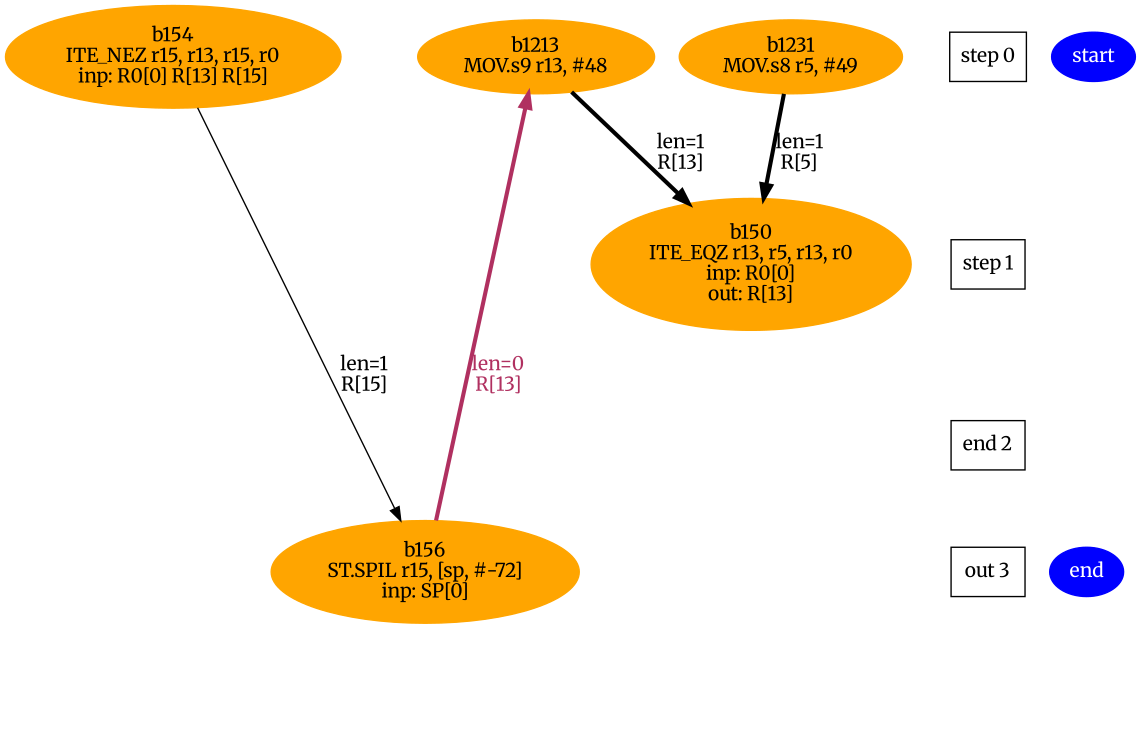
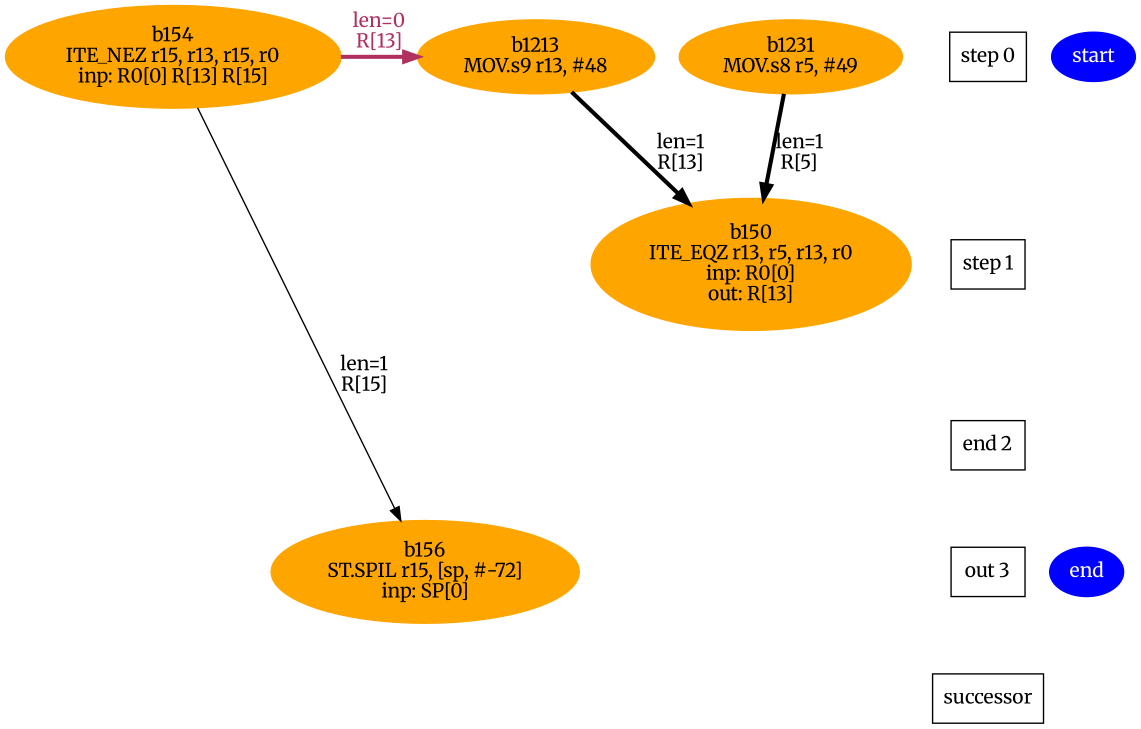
(481, 314) -> (372, 57)
none -> (988, 699)
